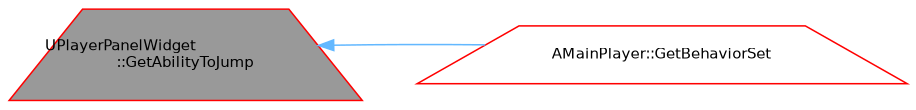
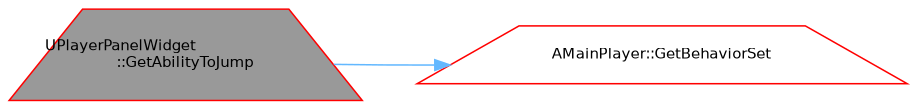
(410, 45) -> (384, 65)
